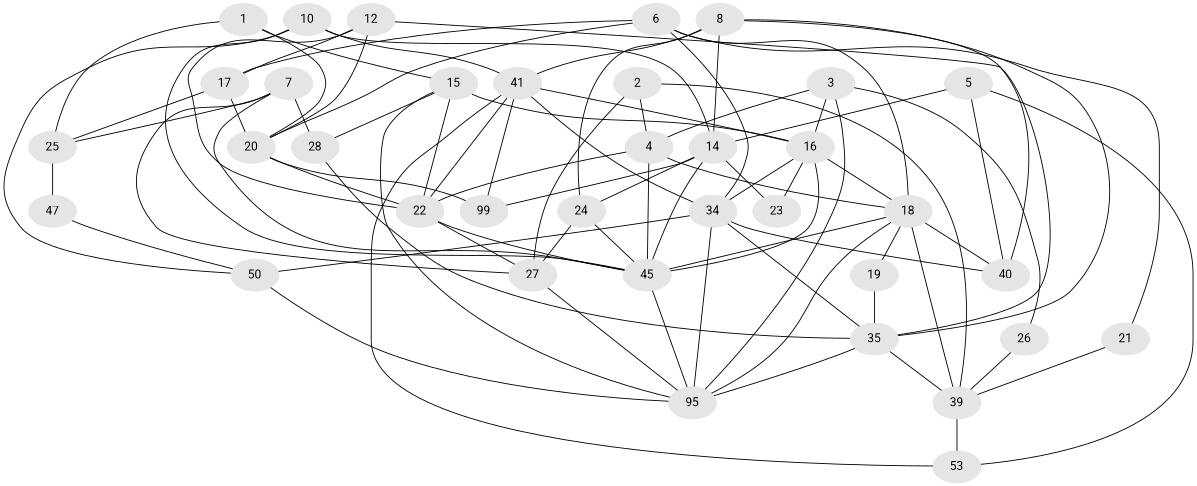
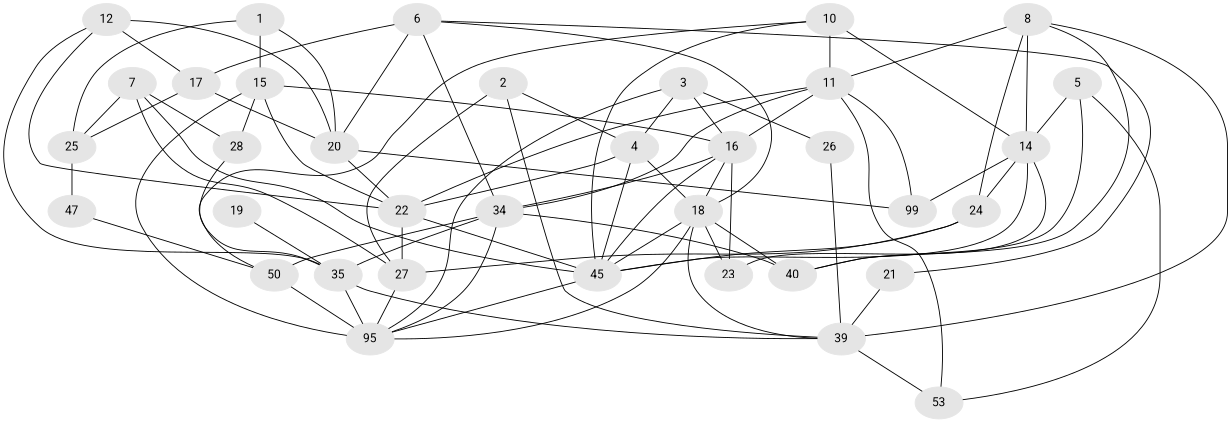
(518, 83) -> (830, 83)
(1089, 116) -> (1199, 251)
(891, 243) -> (712, 240)
